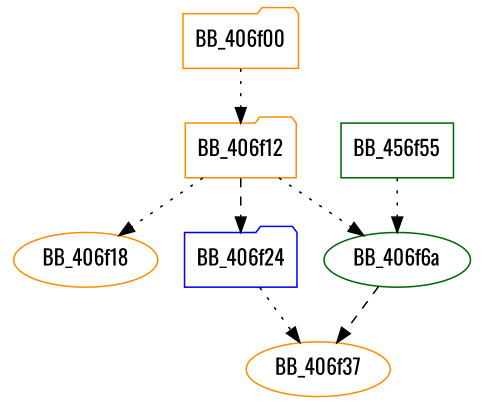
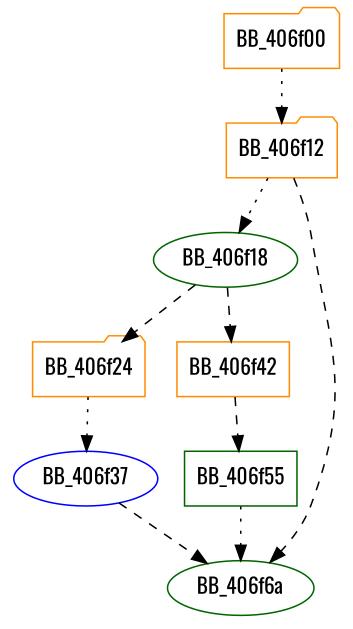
(397, 150) -> (241, 479)
(241, 198) -> (165, 309)
(315, 202) -> (334, 368)
(86, 260) -> (226, 260)
(241, 260) -> (89, 369)
(362, 308) -> (157, 529)
none -> (233, 369)
(318, 369) -> (86, 479)
